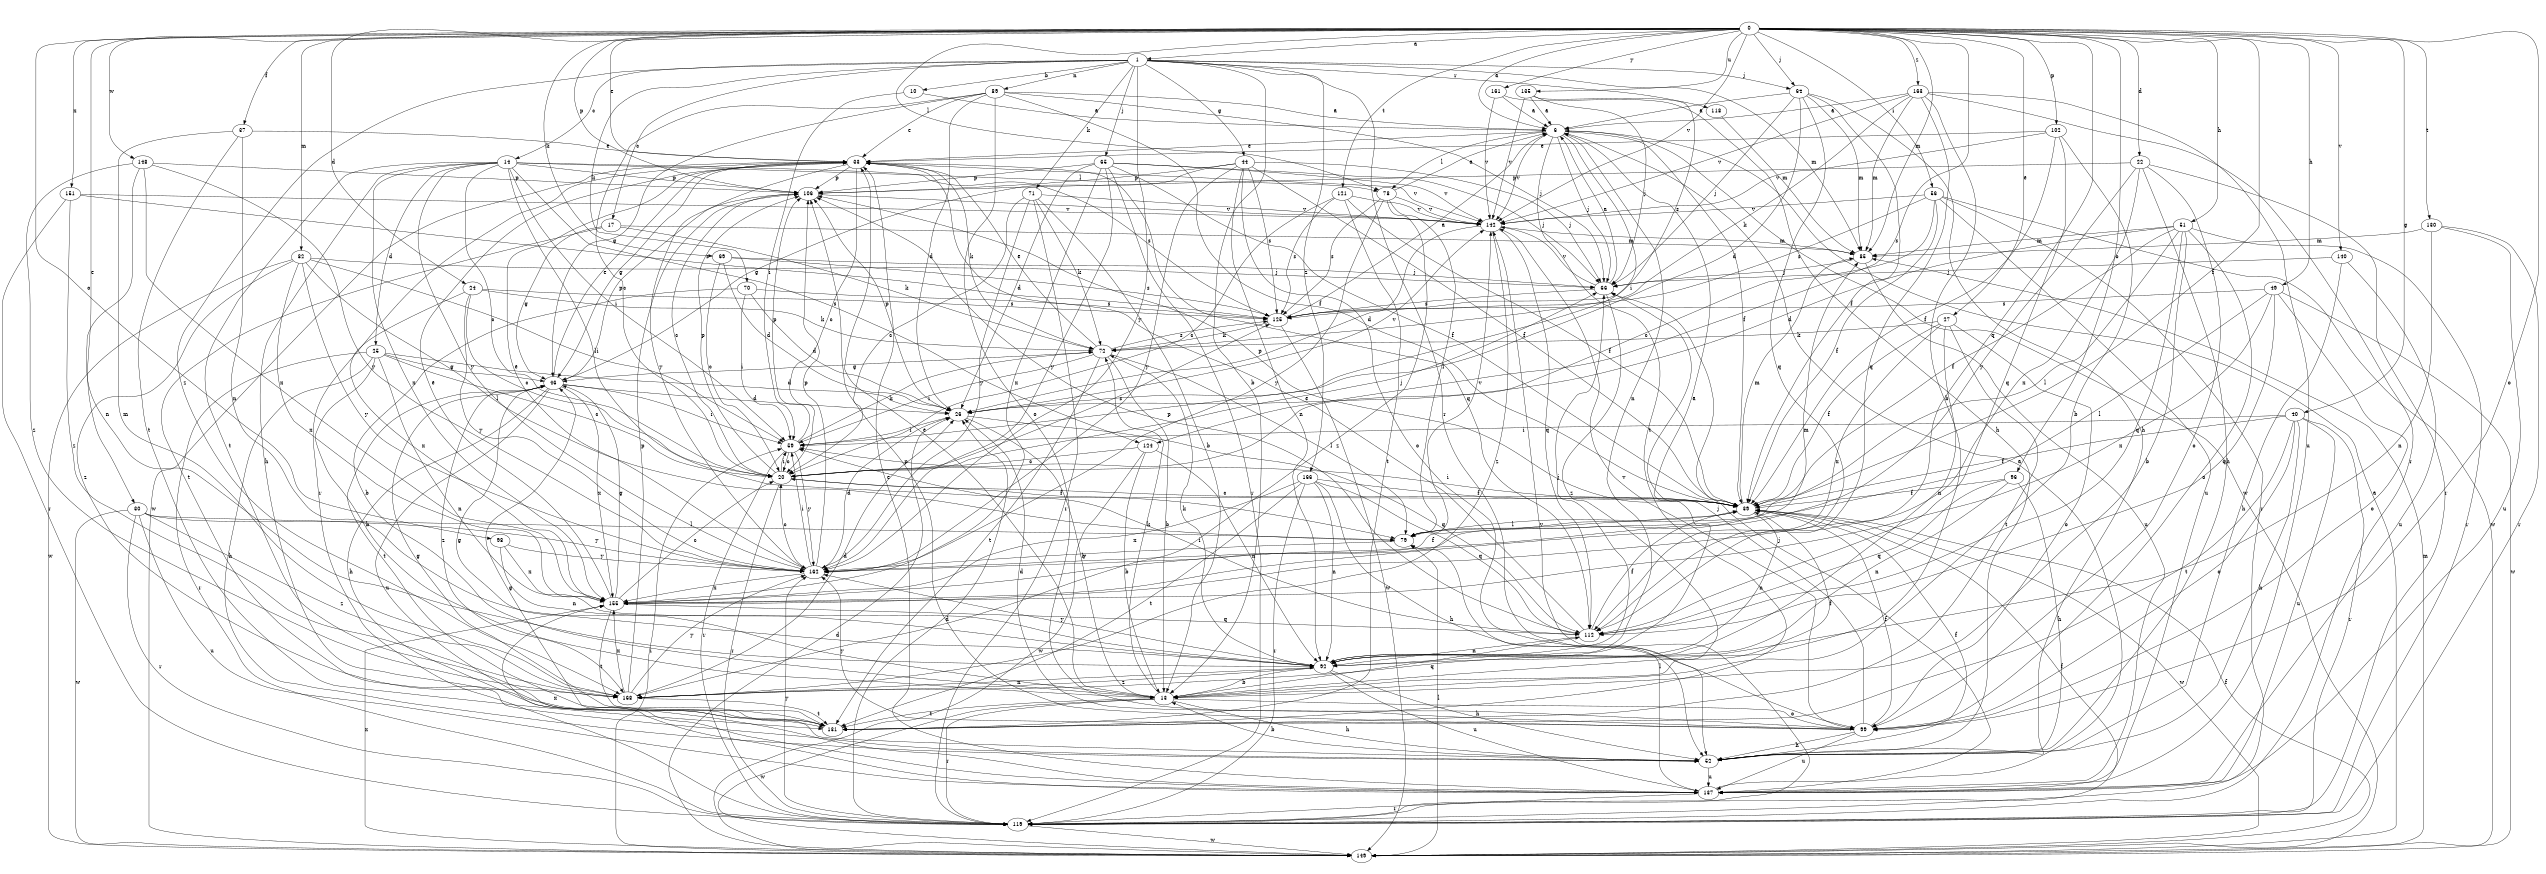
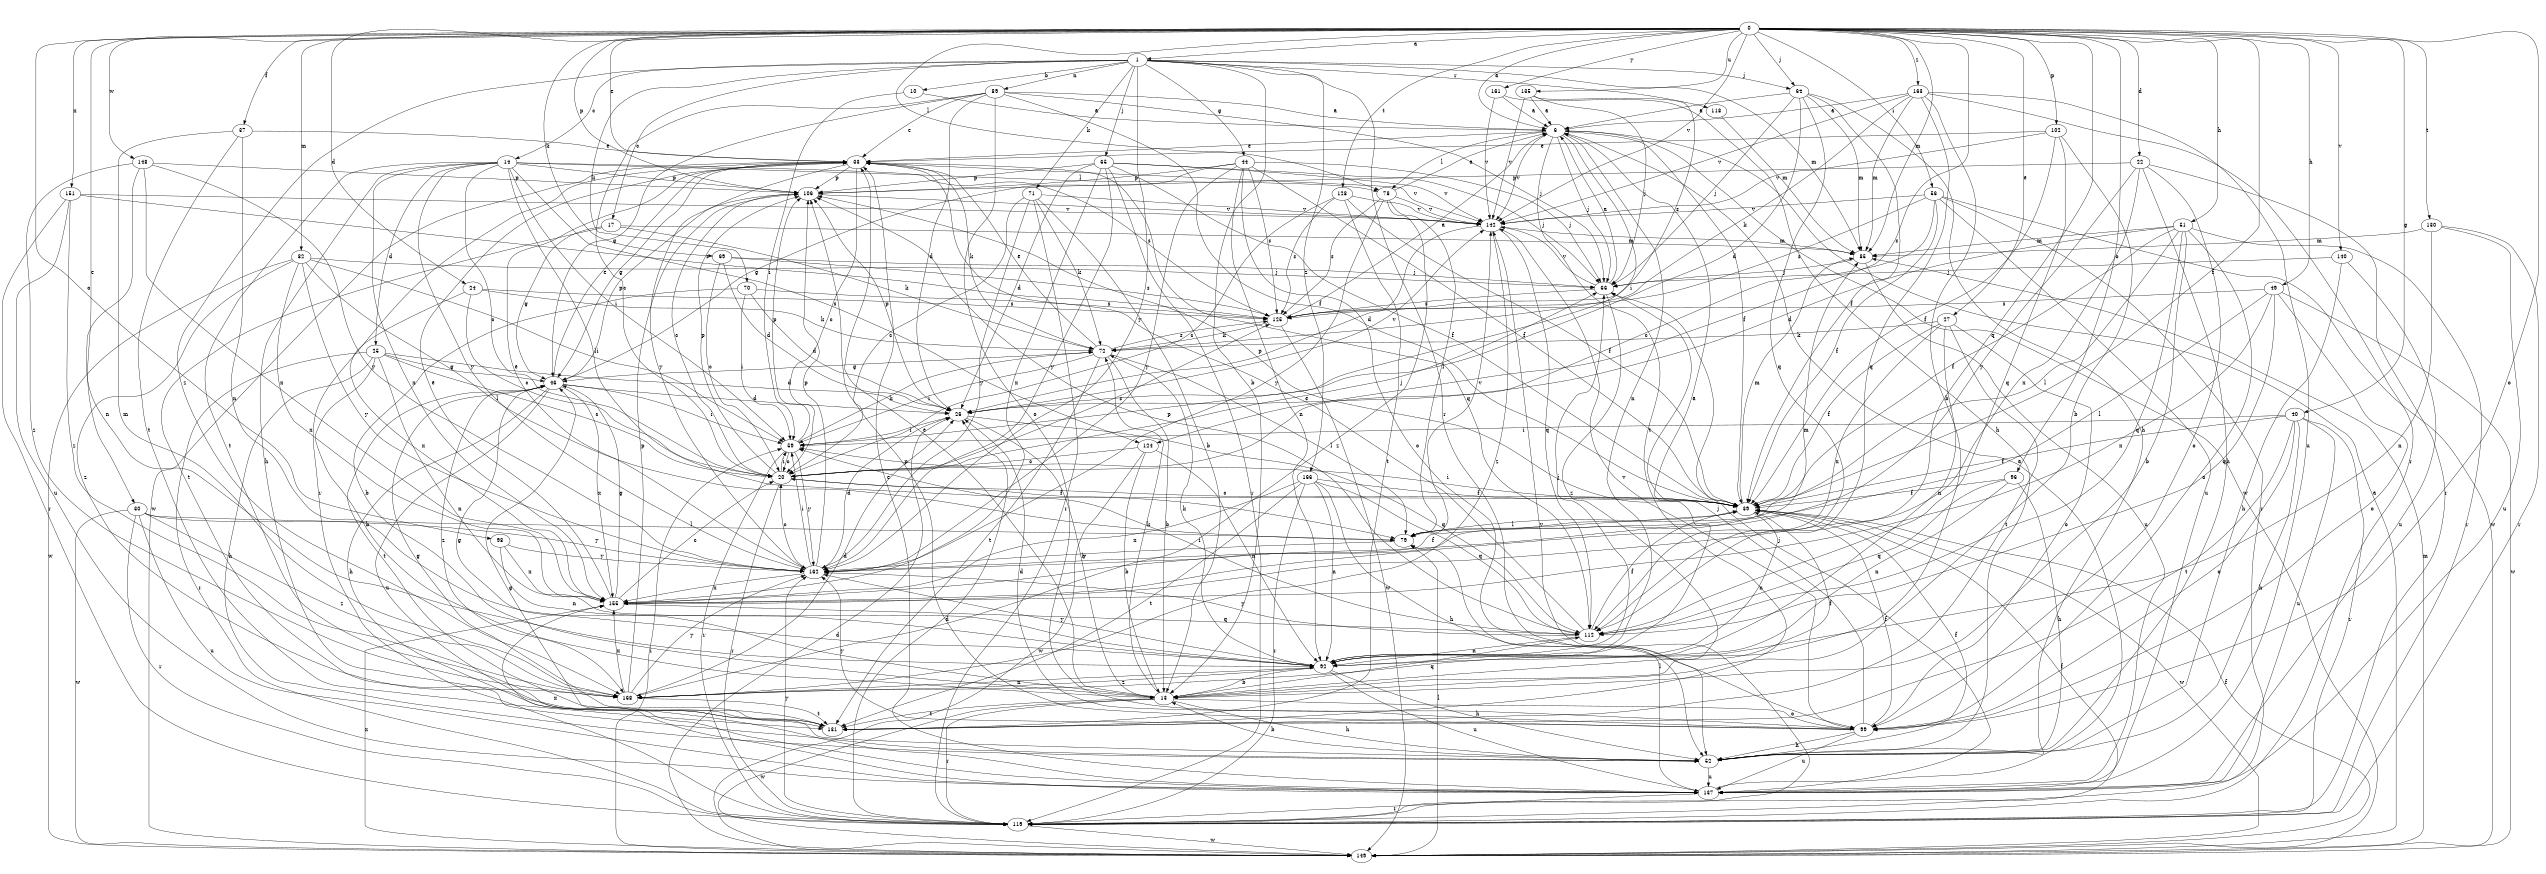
(1342, 194) -> (1342, 194)
(575, 469) -> (1223, 606)
(610, 700) -> none
none -> (612, 761)
